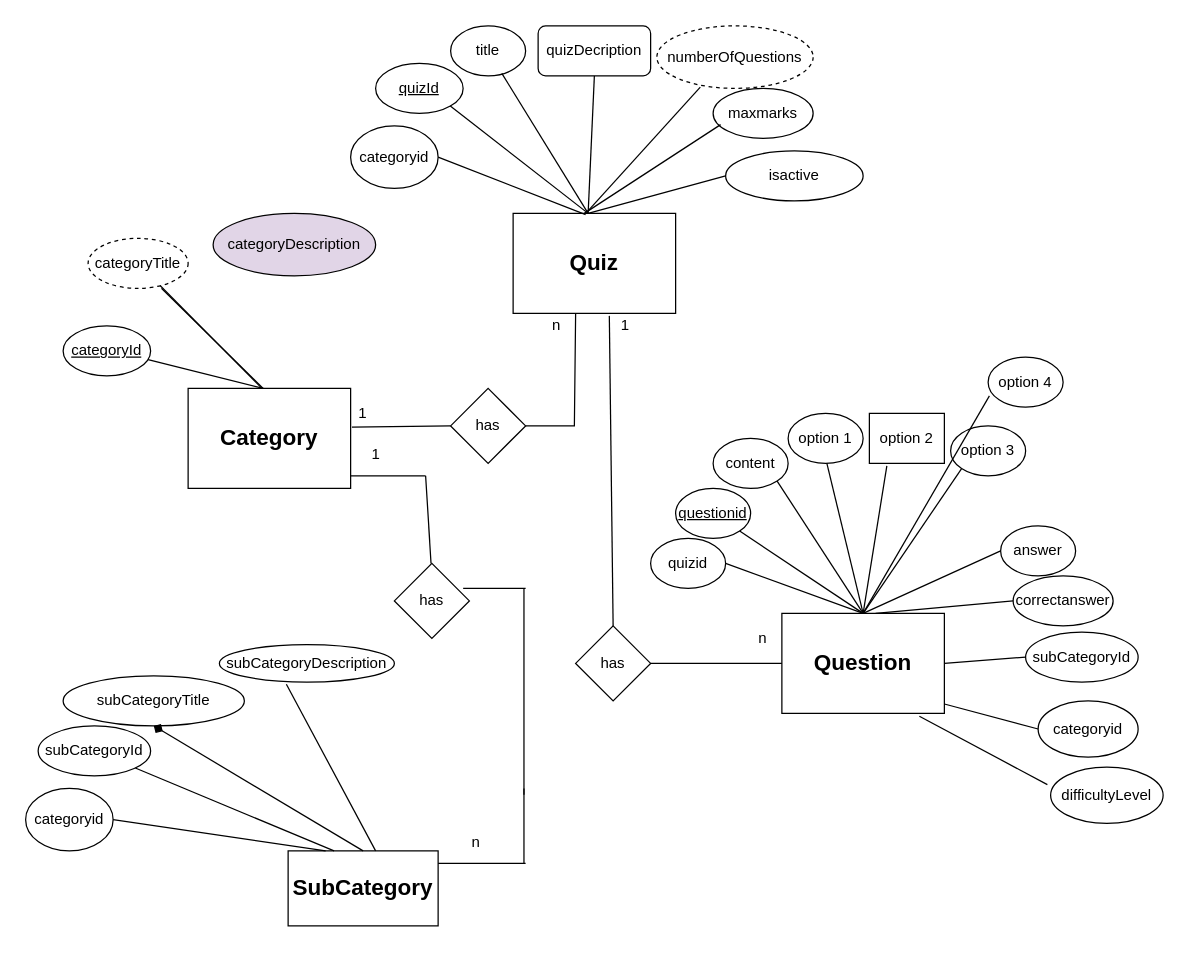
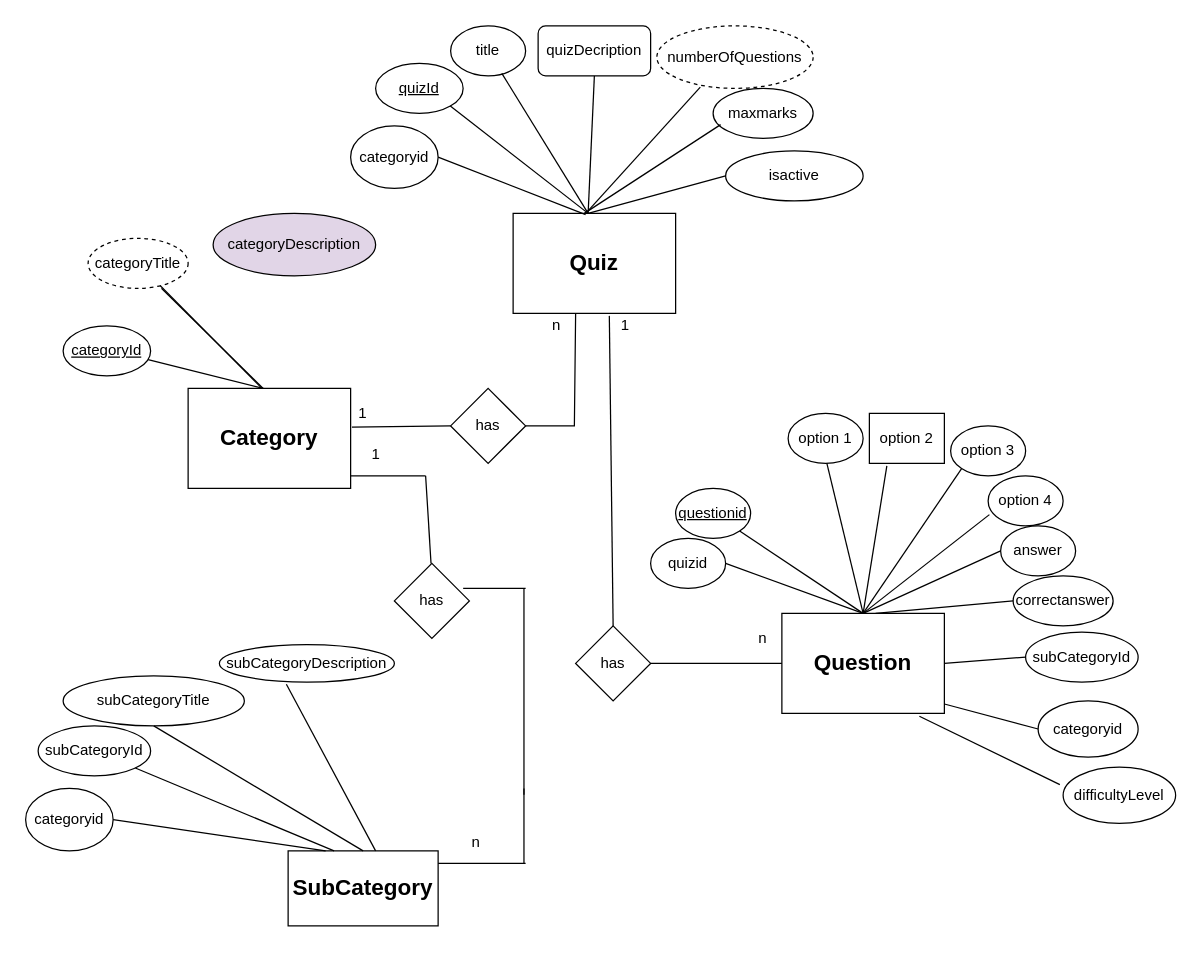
(1026, 382) -> (1026, 501)
(751, 463) -> none
(818, 544) -> none
(163, 731) -> (159, 729)
(1107, 795) -> (1119, 795)
